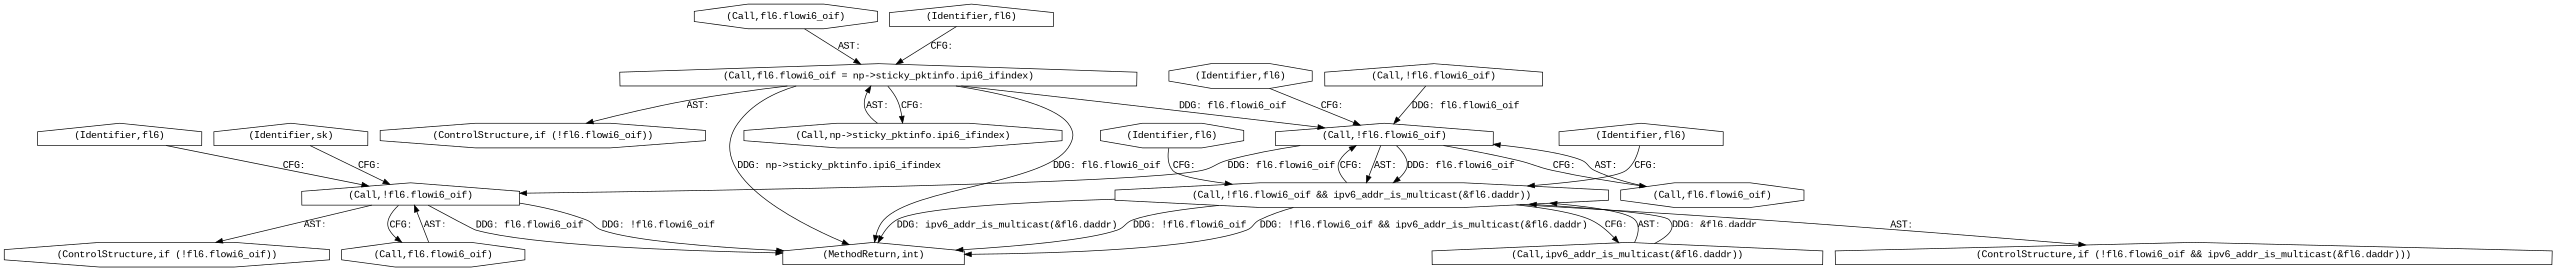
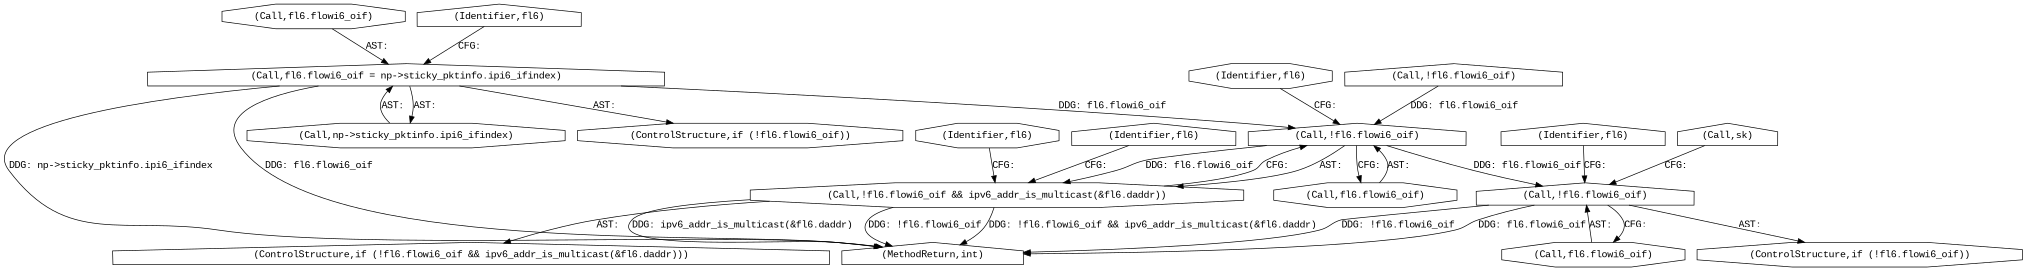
(915, 106) -> (428, 106)
(291, 136) -> (1728, 136)
(1627, 255) -> none
